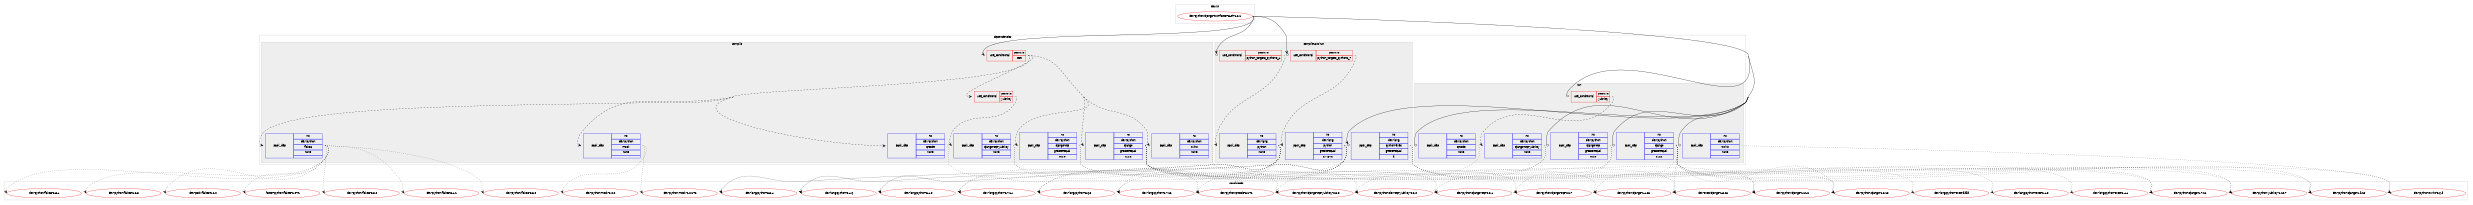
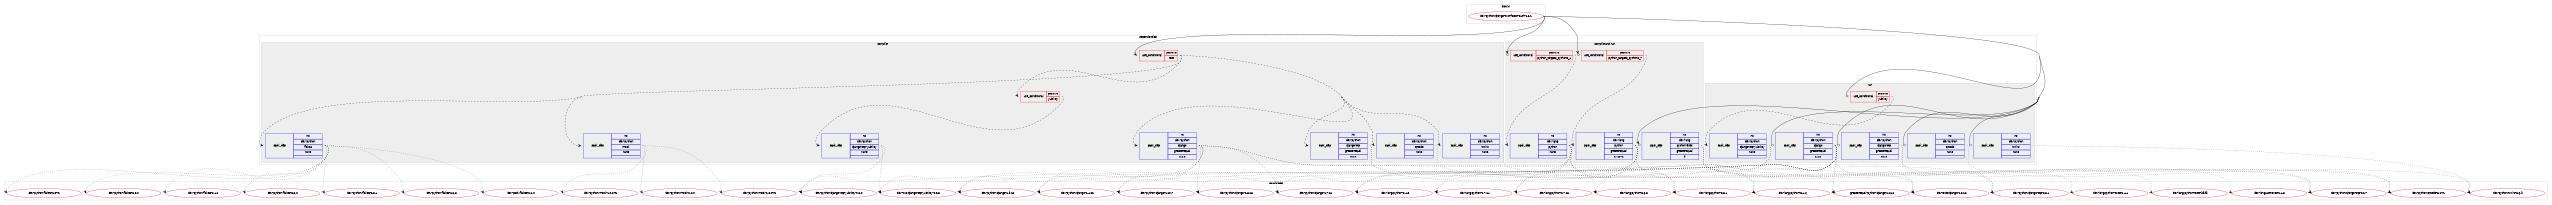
(283, 193) -> (44, 193)
none -> (759, 193)
(1316, 193) -> (918, 193)
(1395, 193) -> (839, 193)
(1793, 193) -> (1872, 193)
(2031, 193) -> (2269, 193)
(2269, 193) -> (1157, 193)
